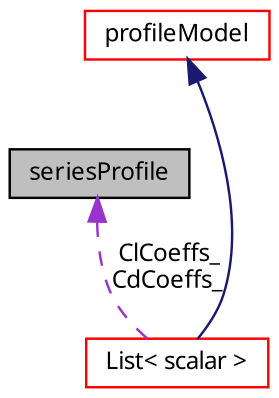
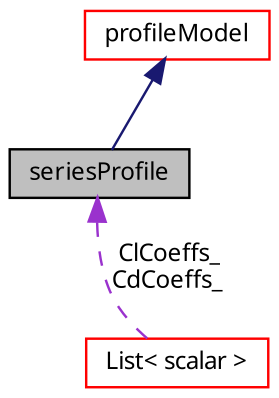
(231, 212) -> (132, 115)
